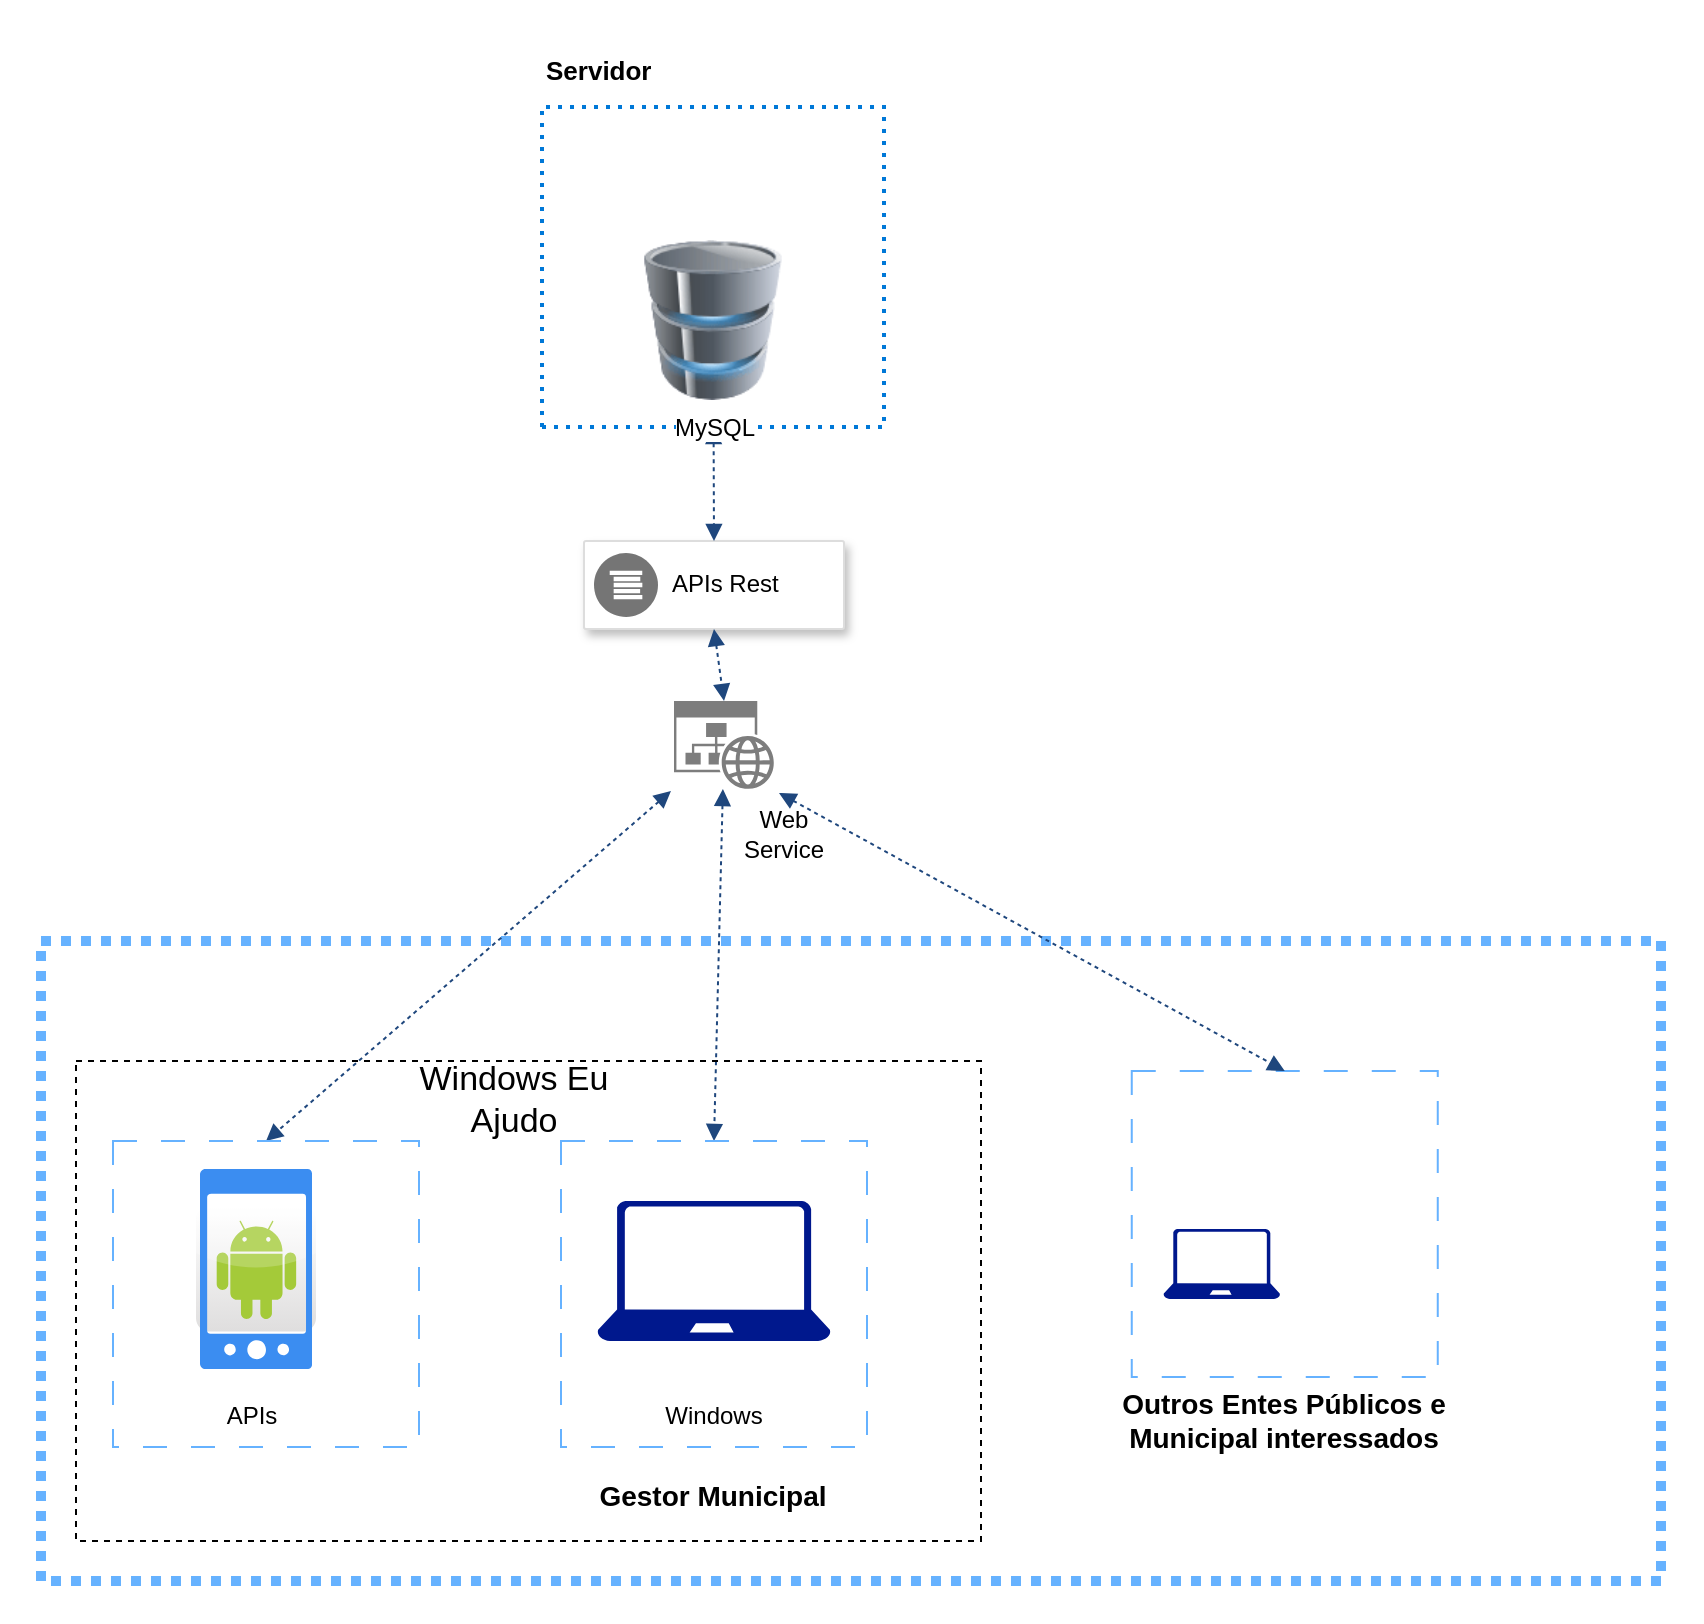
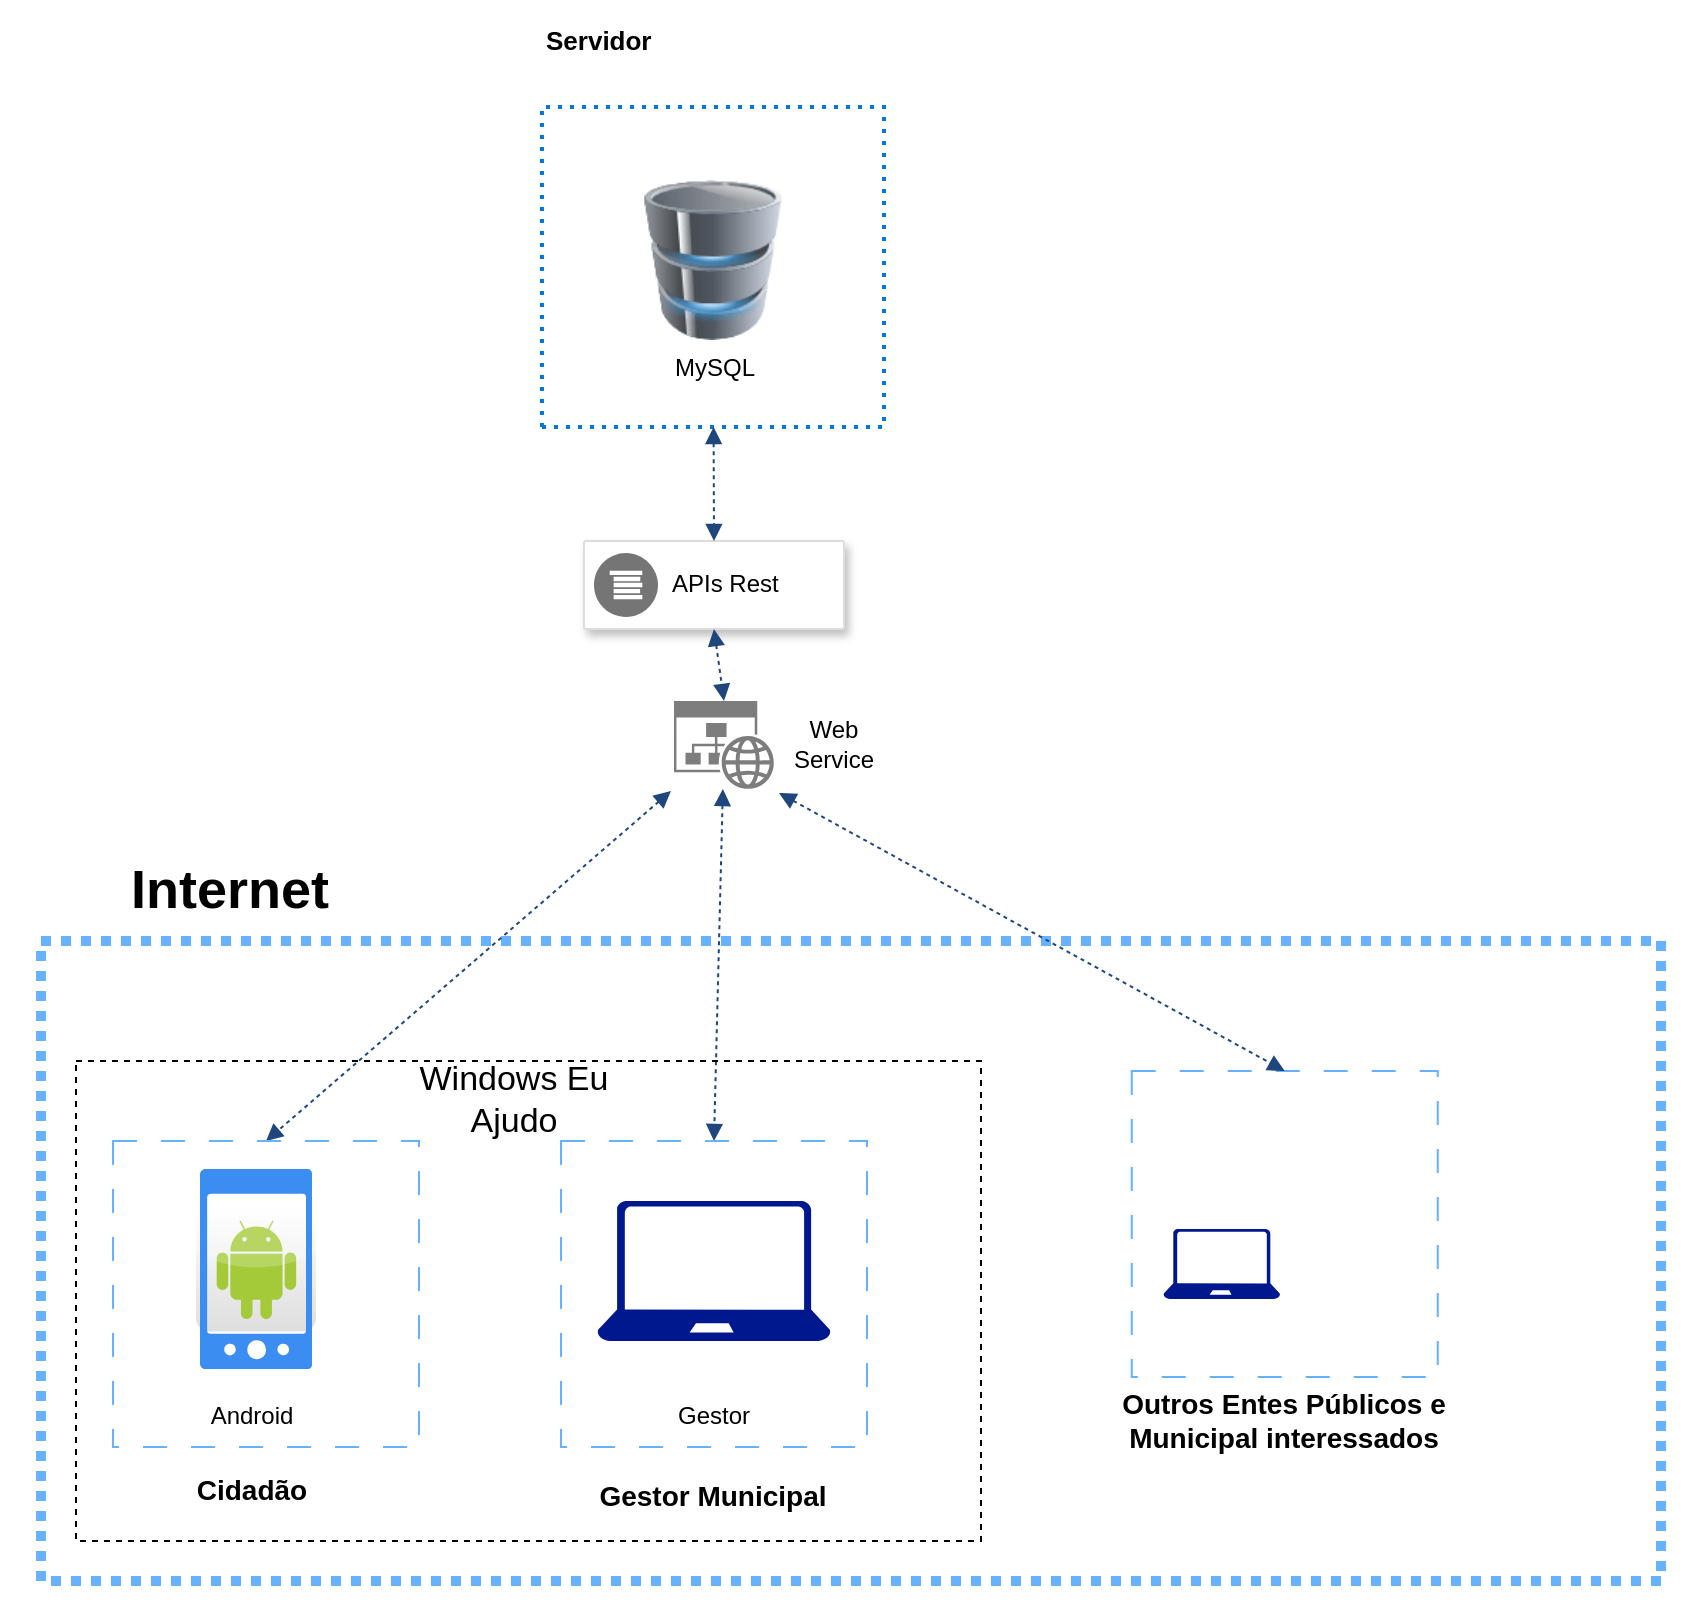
(672, 71) -> (672, 41)
(714, 321) -> (714, 261)
(784, 835) -> (834, 745)
none -> (231, 891)
(253, 1417) -> (253, 1417)
(715, 1417) -> (715, 1417)
none -> (252, 1491)
